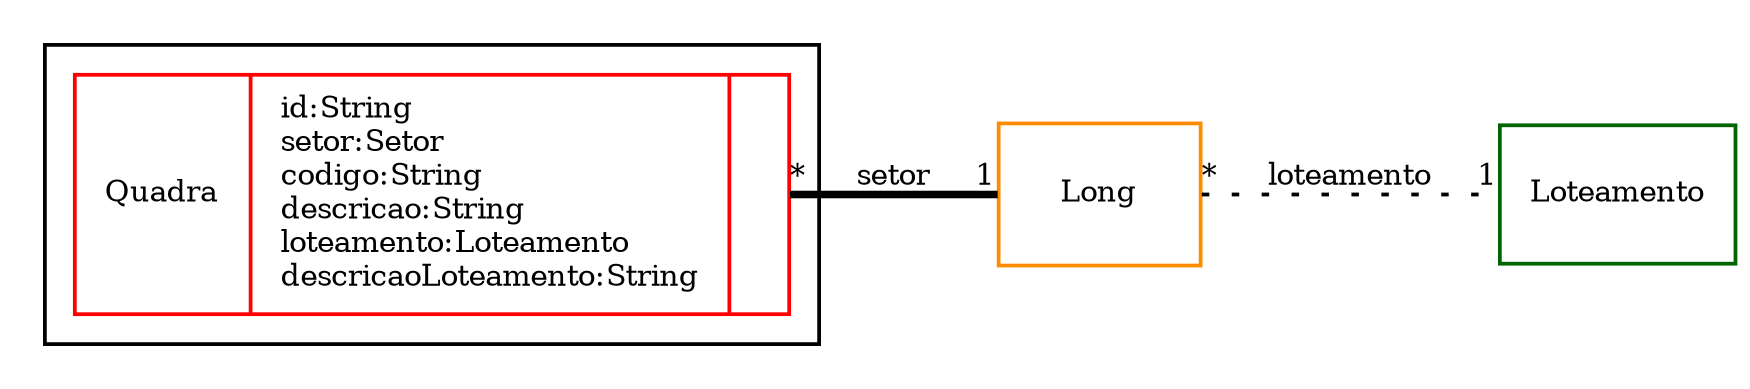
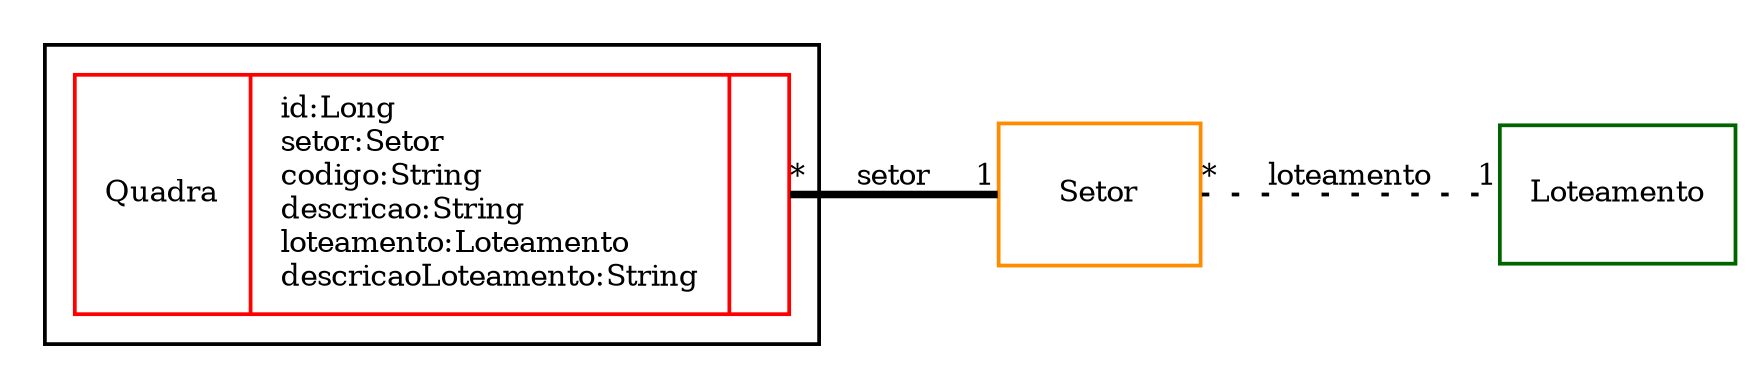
(348, 108) -> (338, 108)
(1100, 194) -> (1100, 194)
